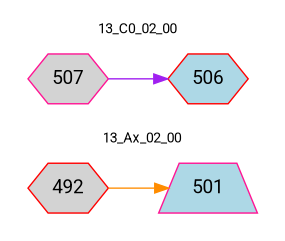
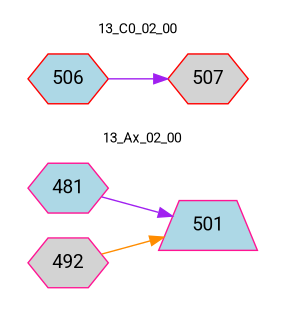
(68, 79) -> (208, 79)
(131, 79) -> (131, 79)
none -> (68, 188)
(68, 188) -> (68, 263)
